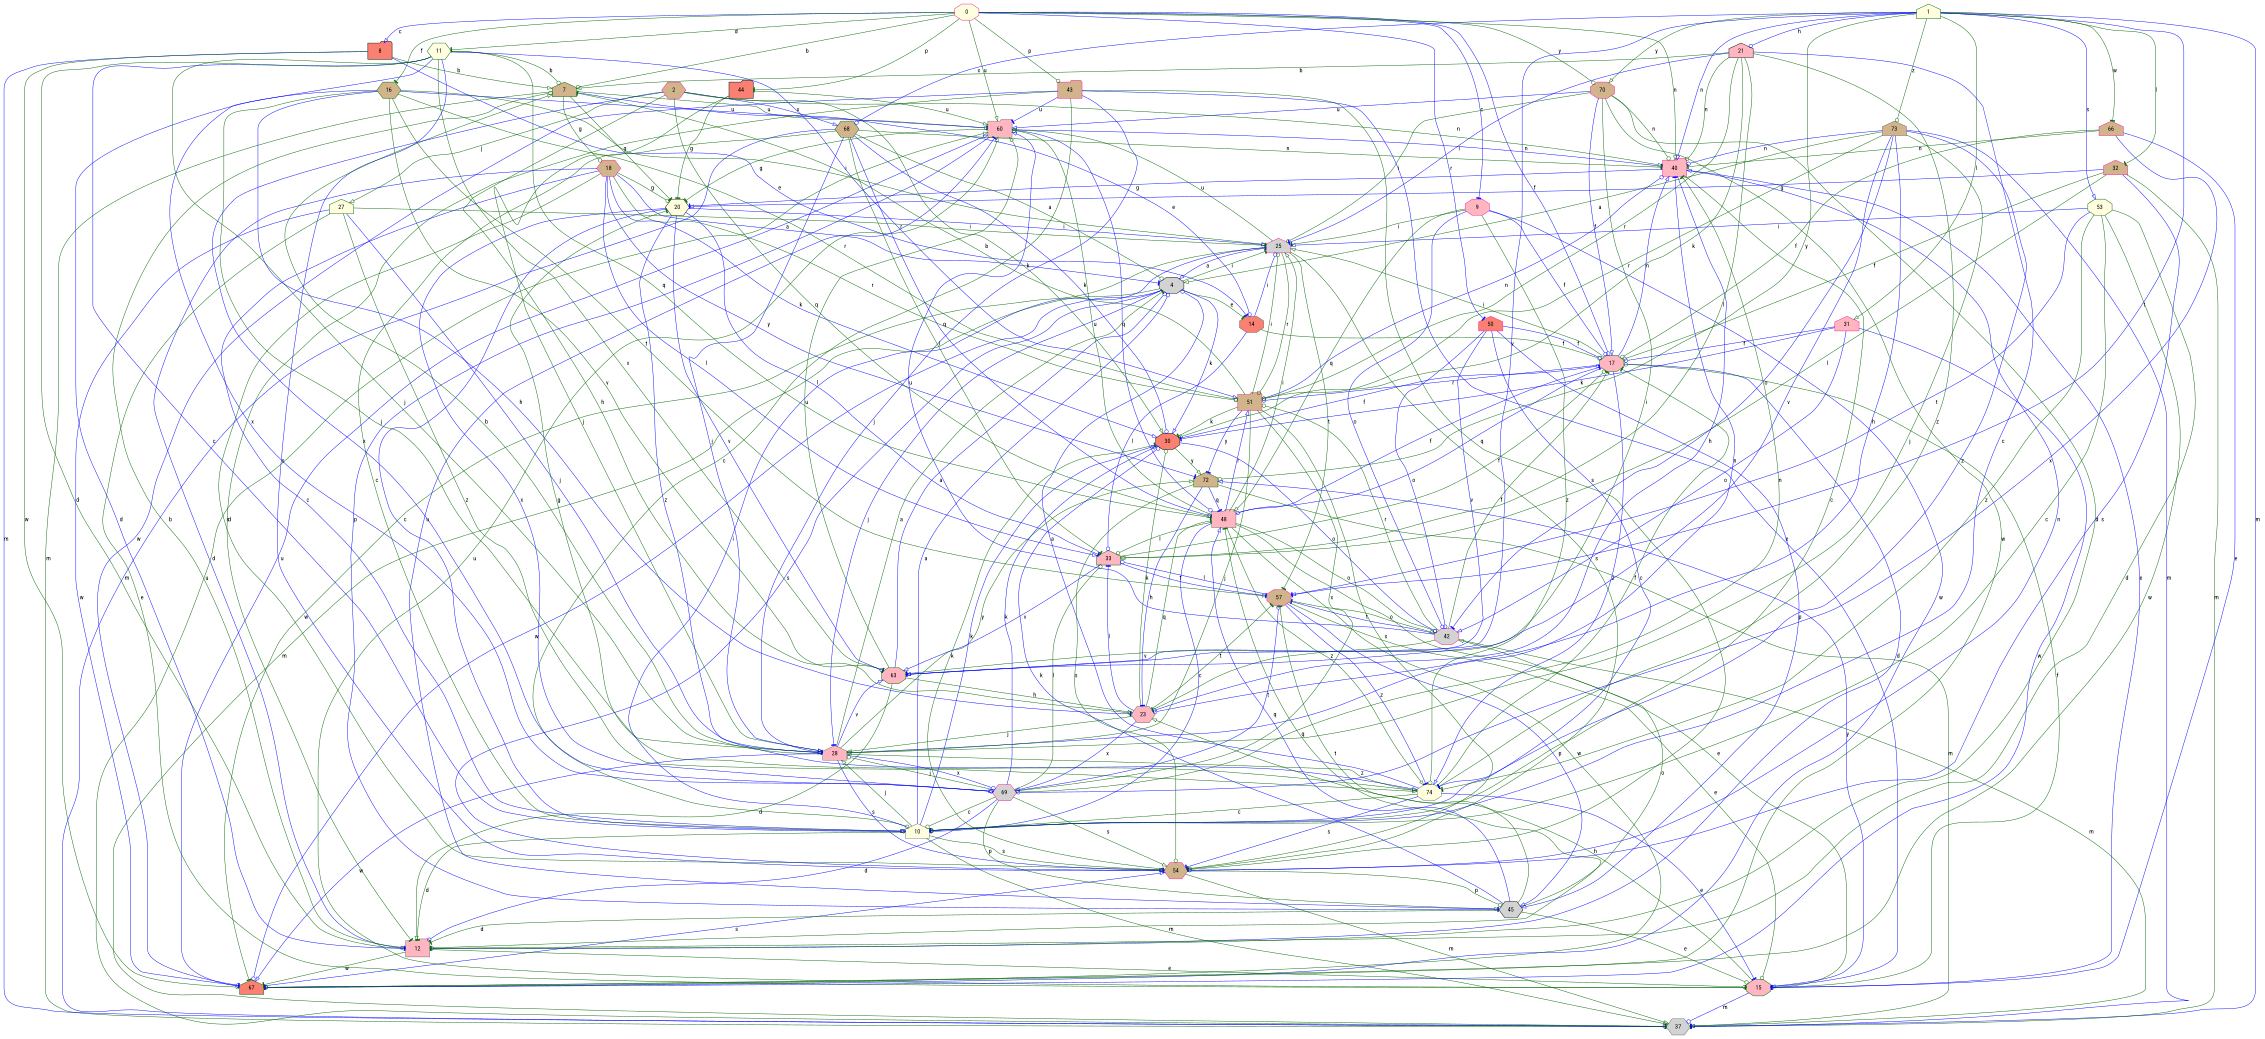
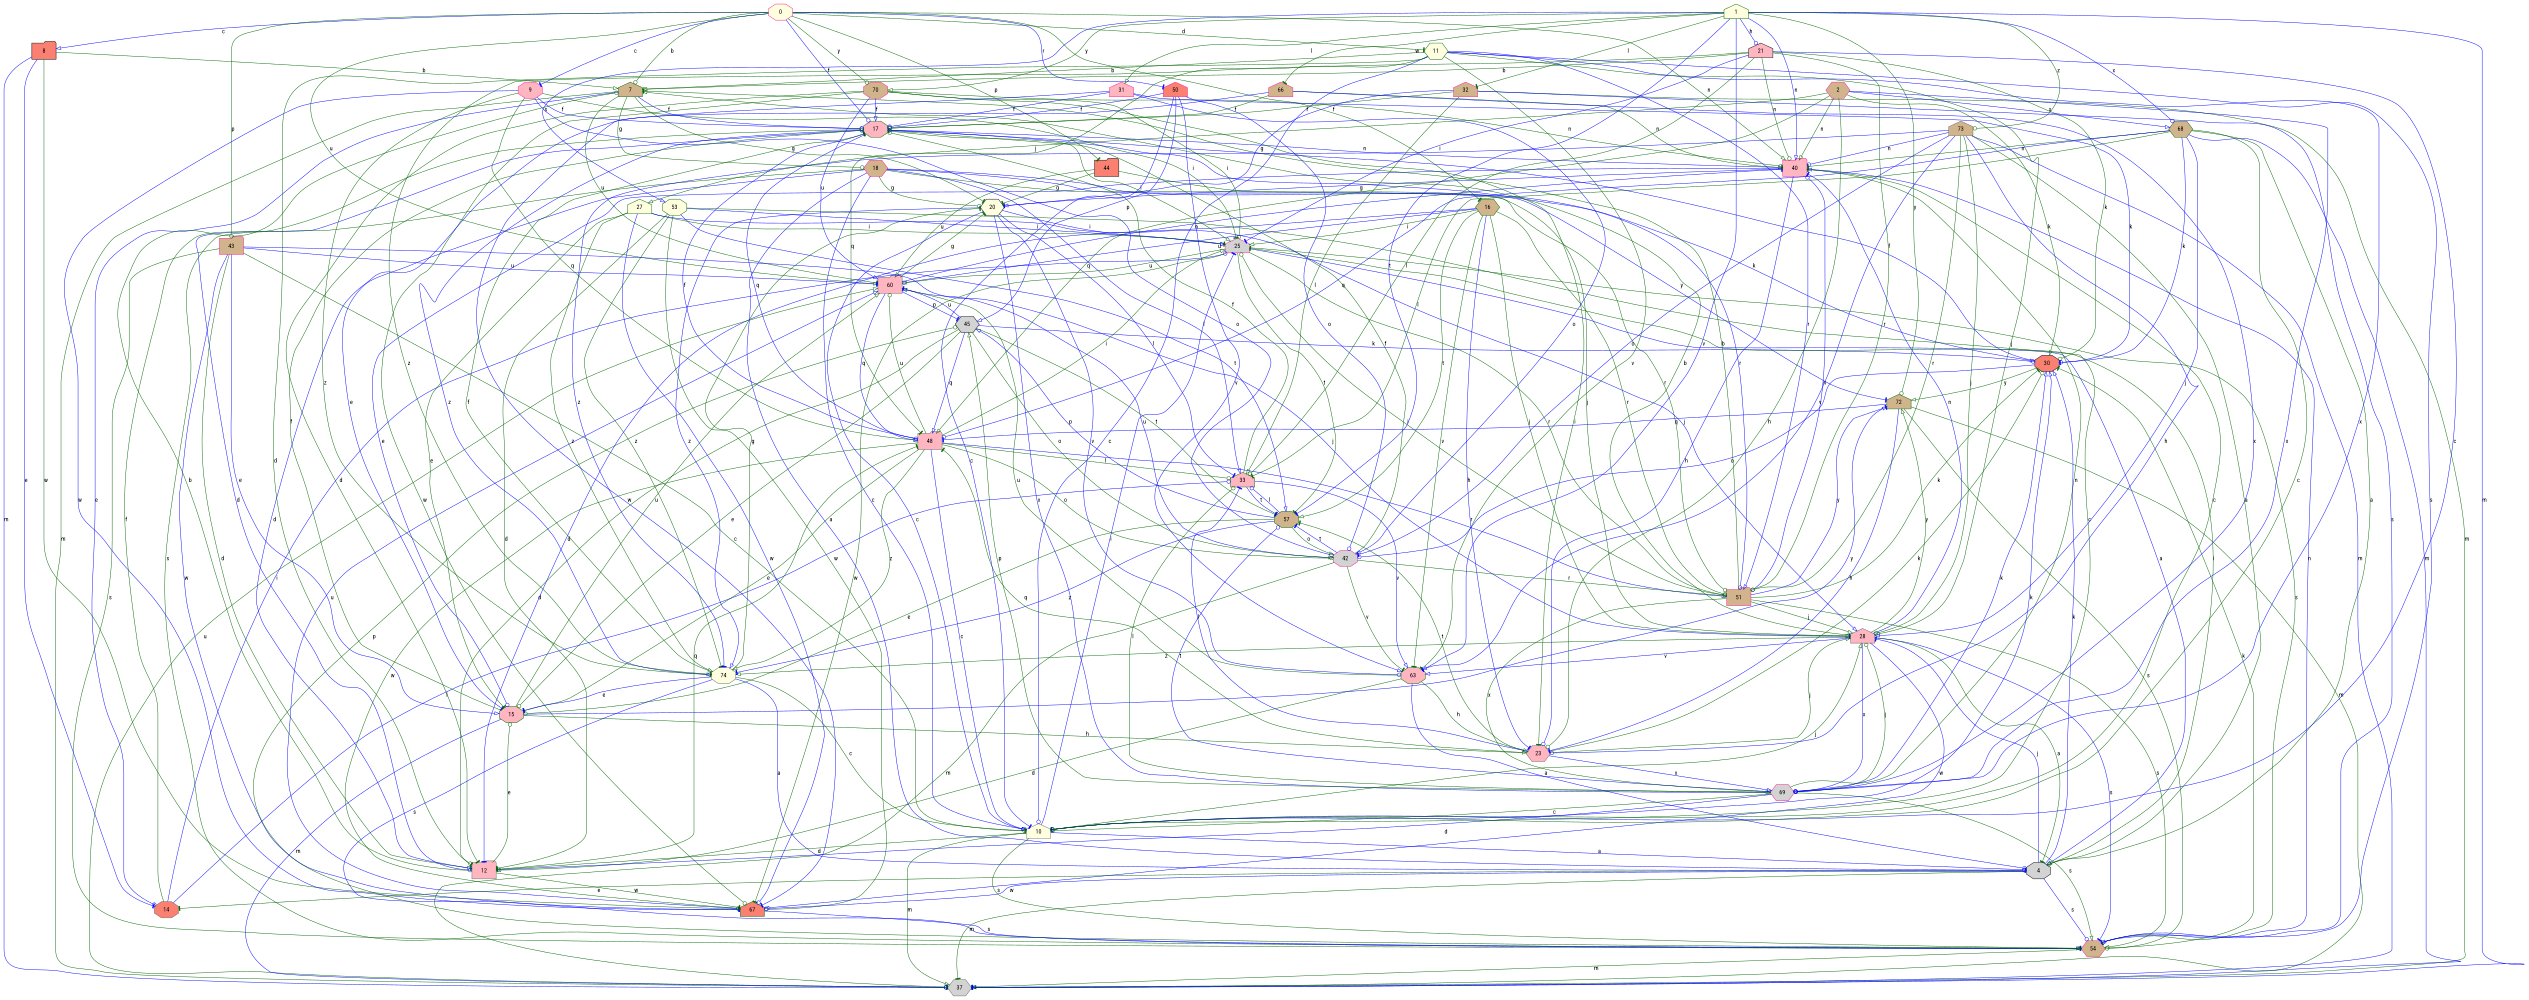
none -> (730, 122)
(1279, 598) -> (1287, 519)
